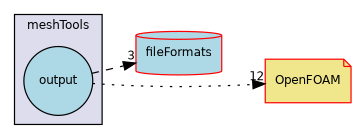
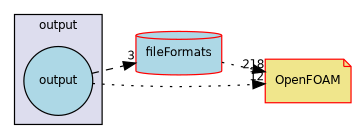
(58, 26) -> (58, 26)
none -> (238, 66)
